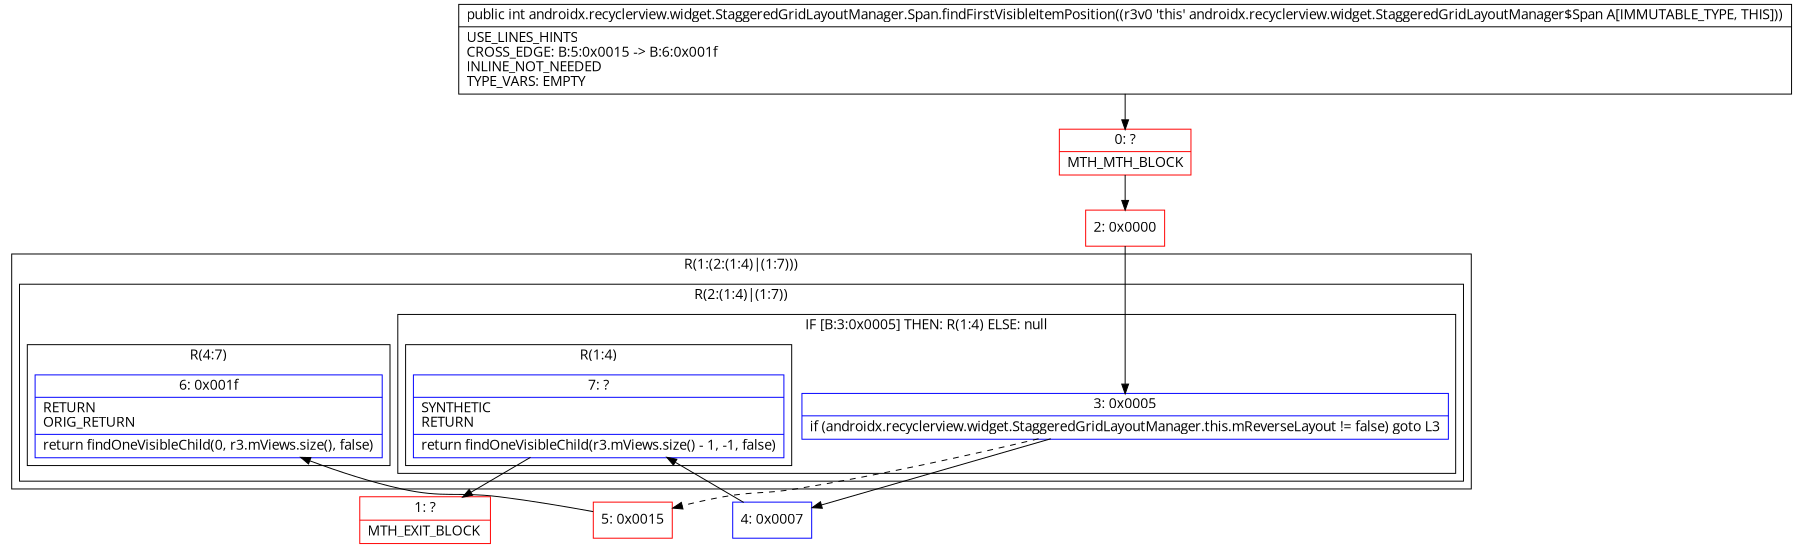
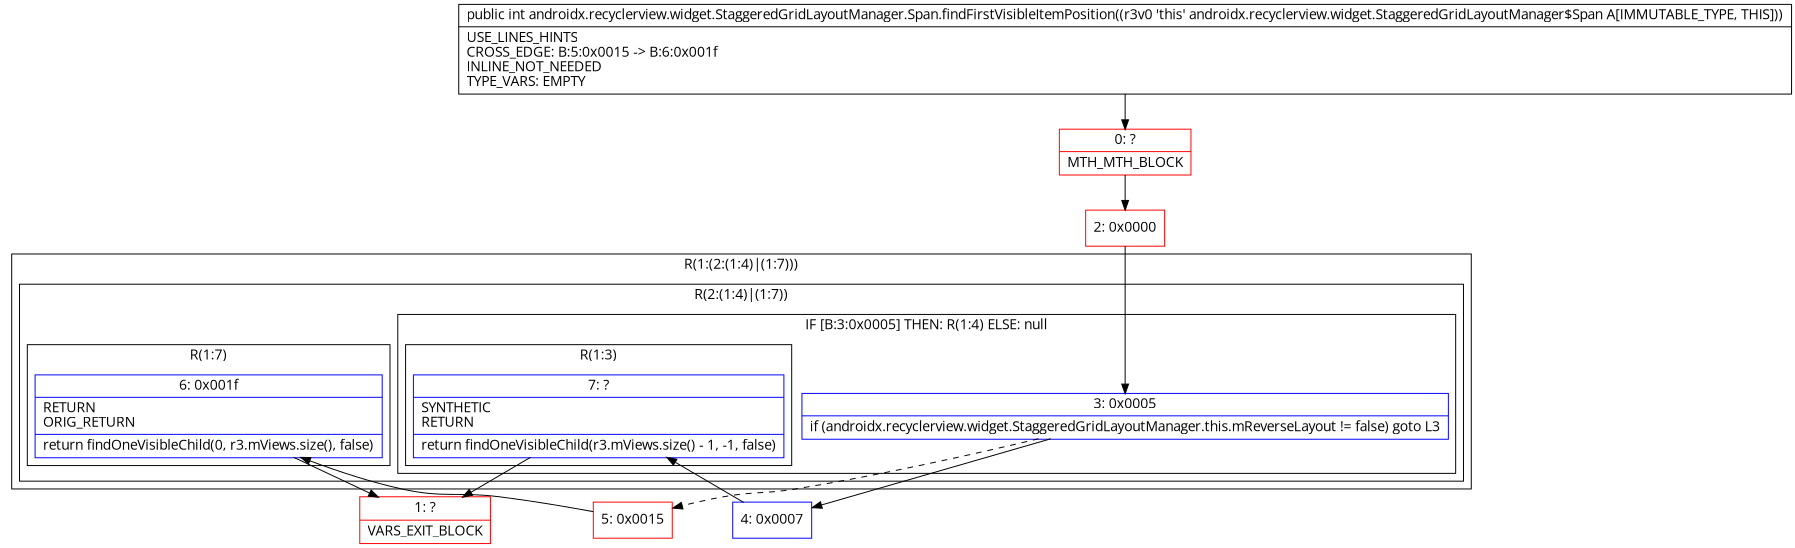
(209, 356) -> (209, 356)
(599, 356) -> (599, 356)
none -> (332, 475)
(424, 531) -> (425, 531)
